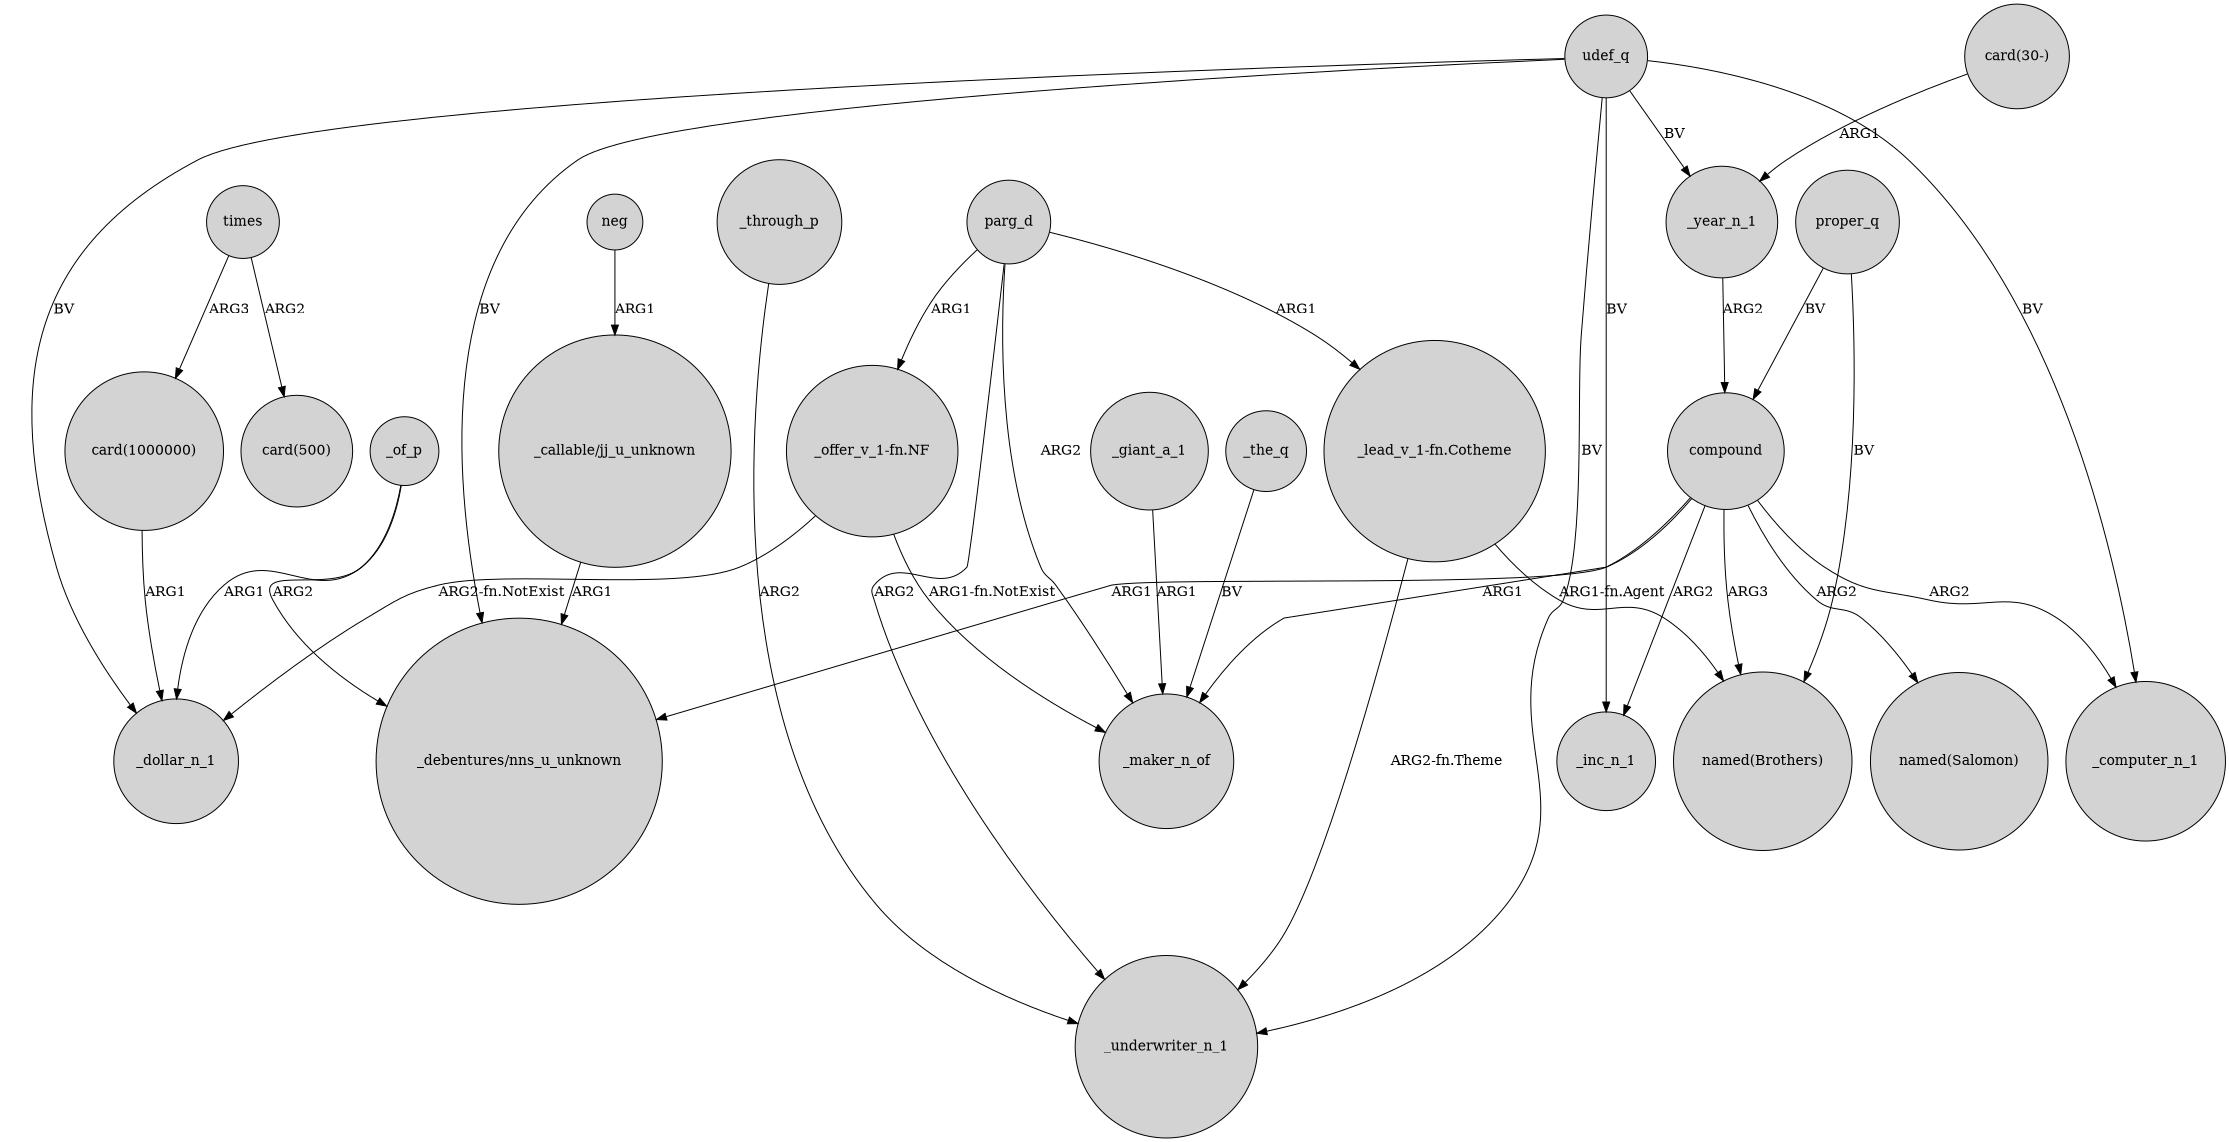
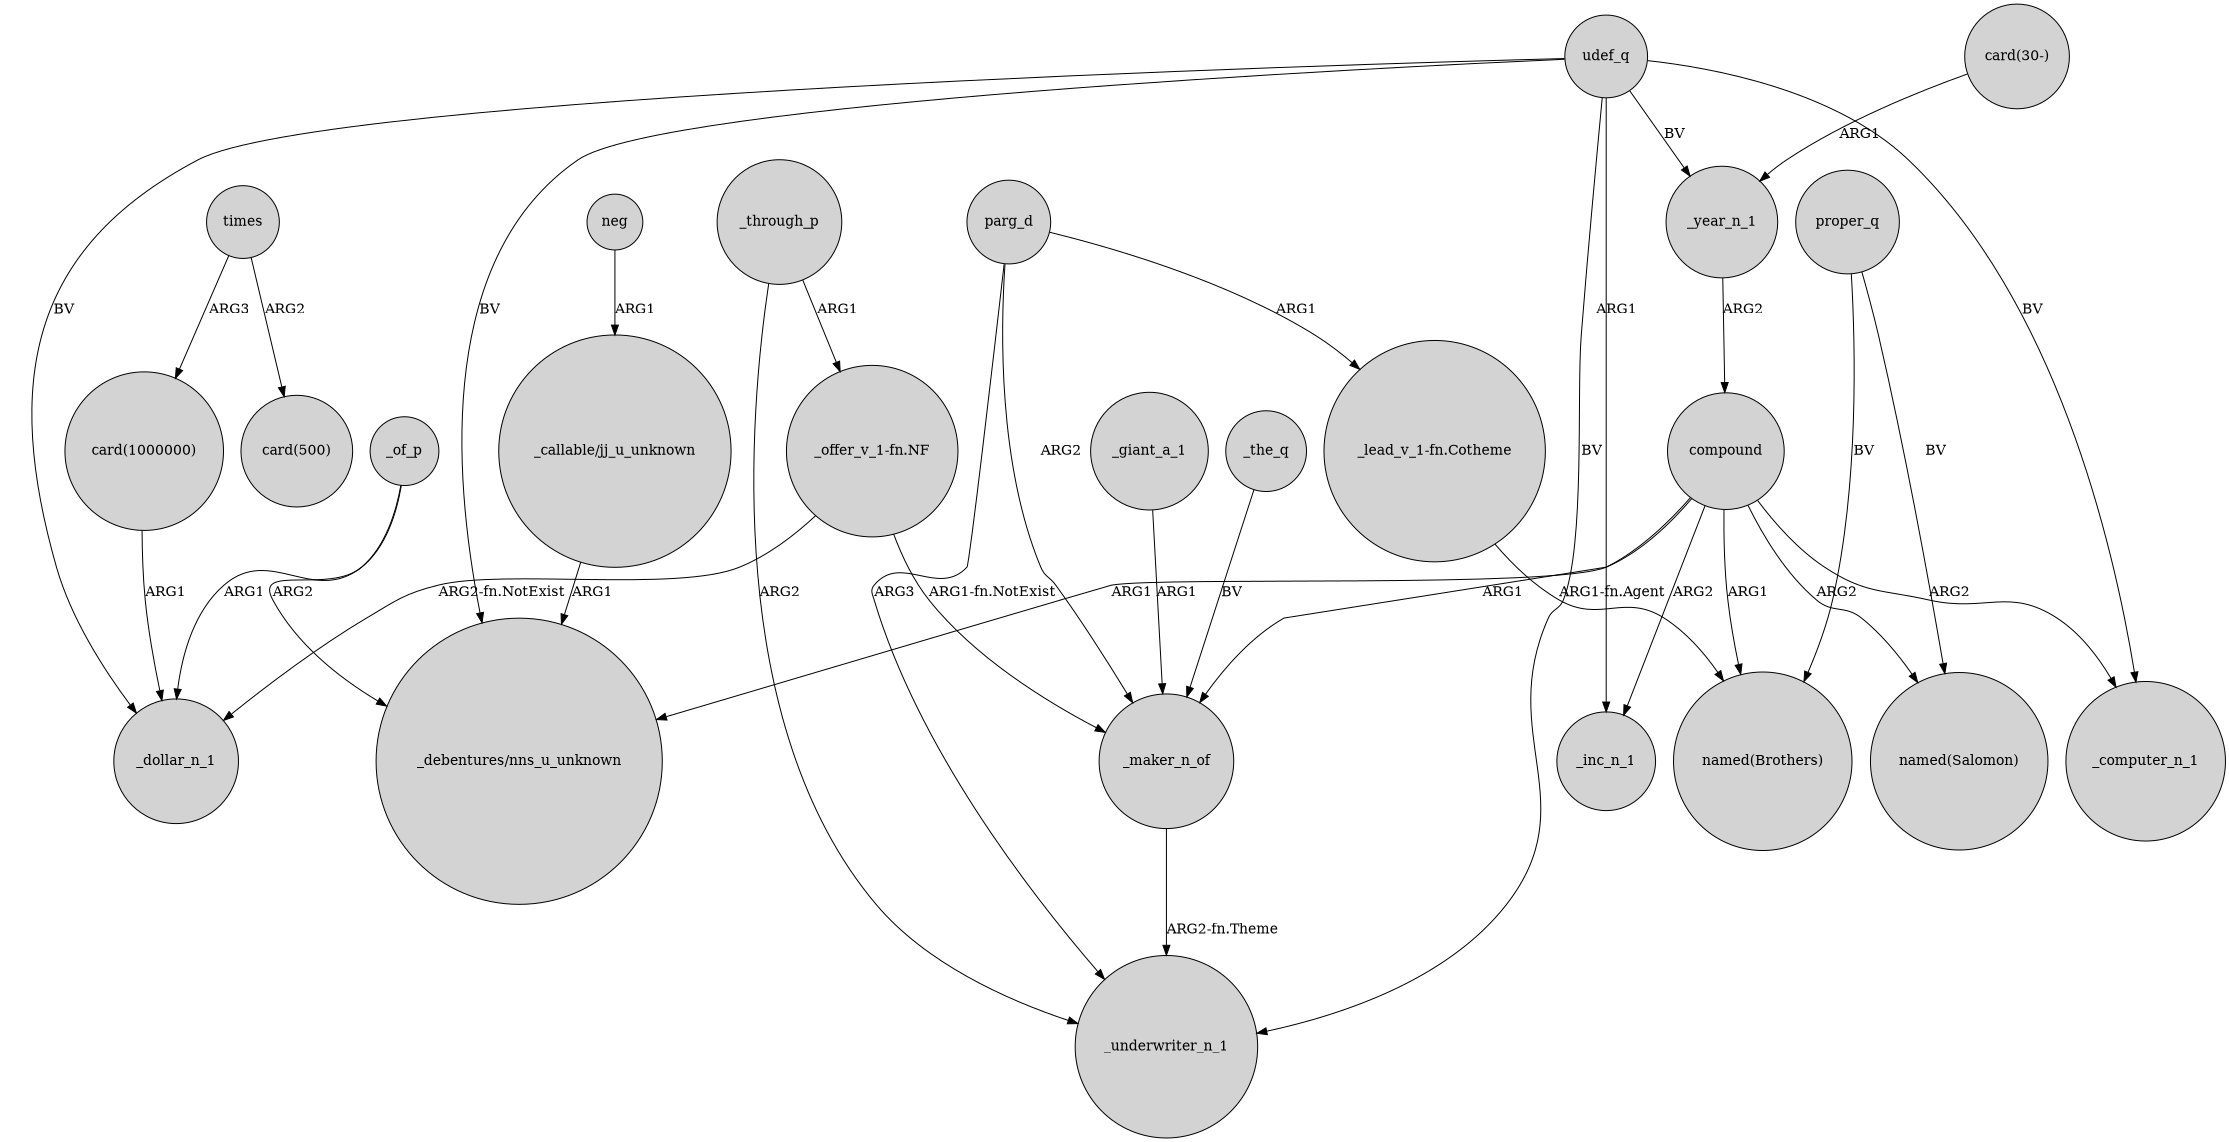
(932, 300) -> (820, 321)
(1617, 310) -> (1617, 310)
(1791, 329) -> (1907, 467)
(895, 593) -> (895, 593)
(1748, 593) -> (1748, 593)
(1345, 779) -> (1166, 887)
